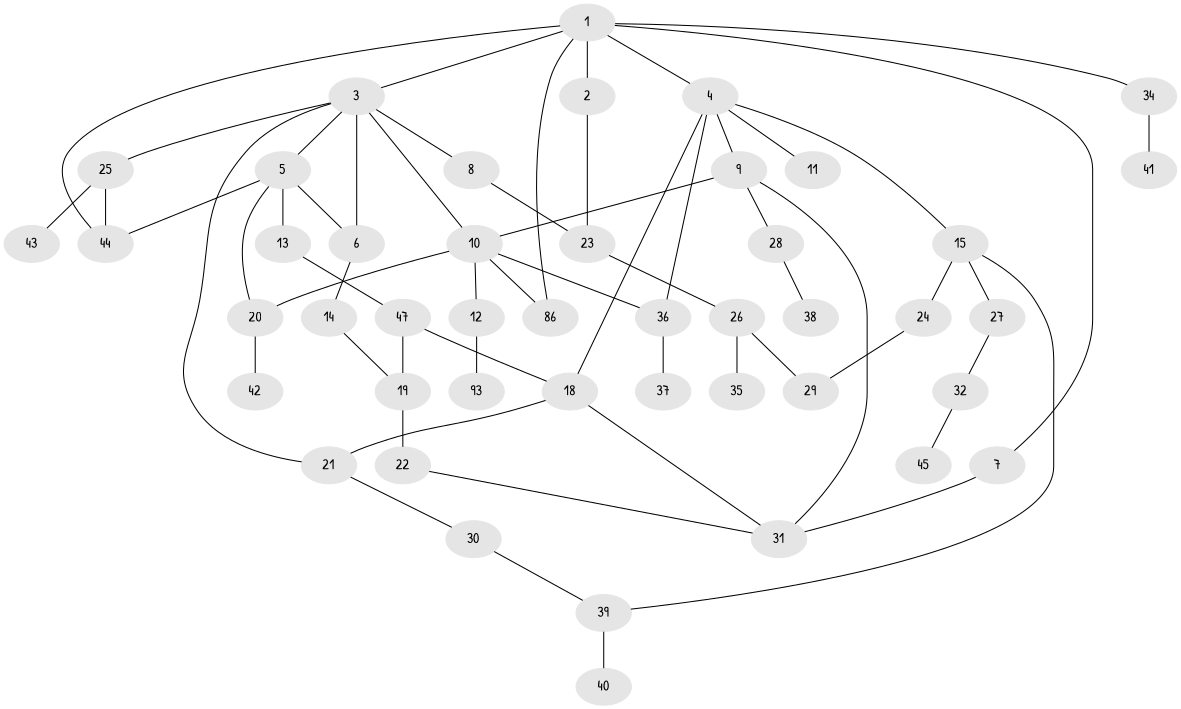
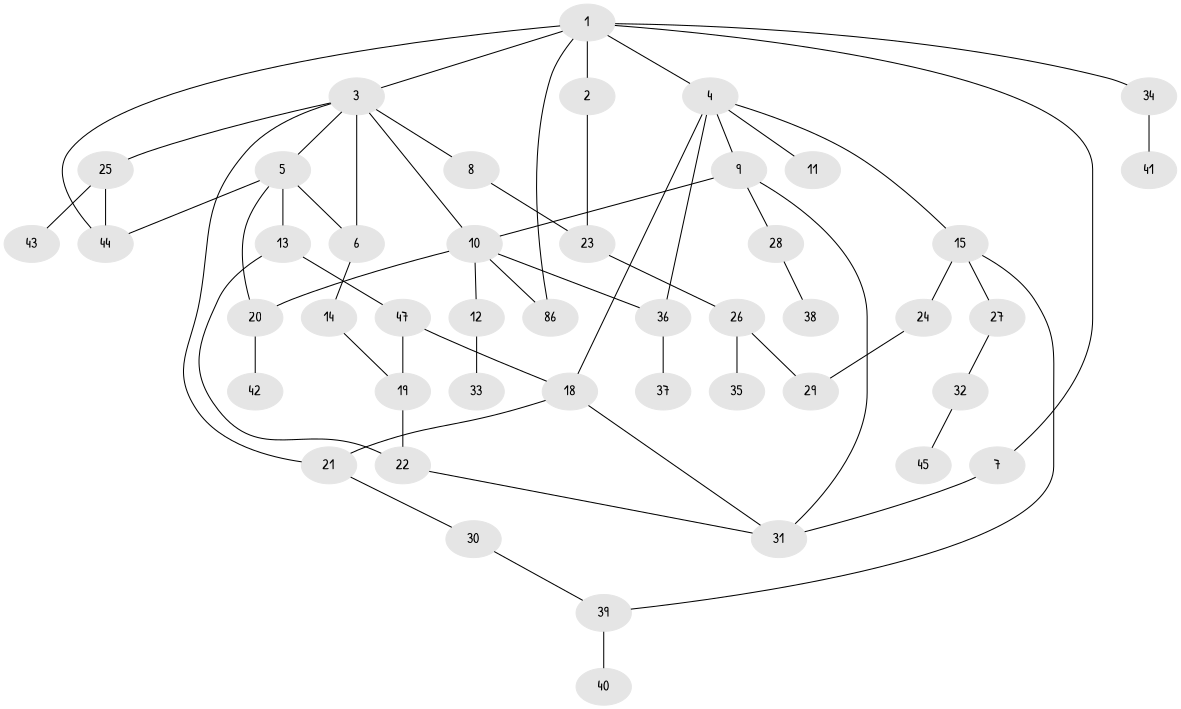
(477, 392) -> (477, 392)
none -> (217, 407)
